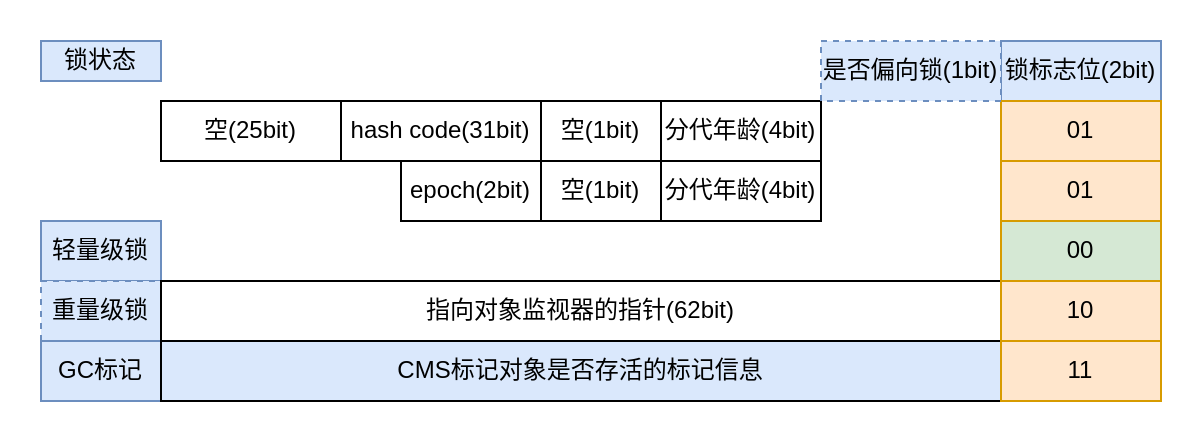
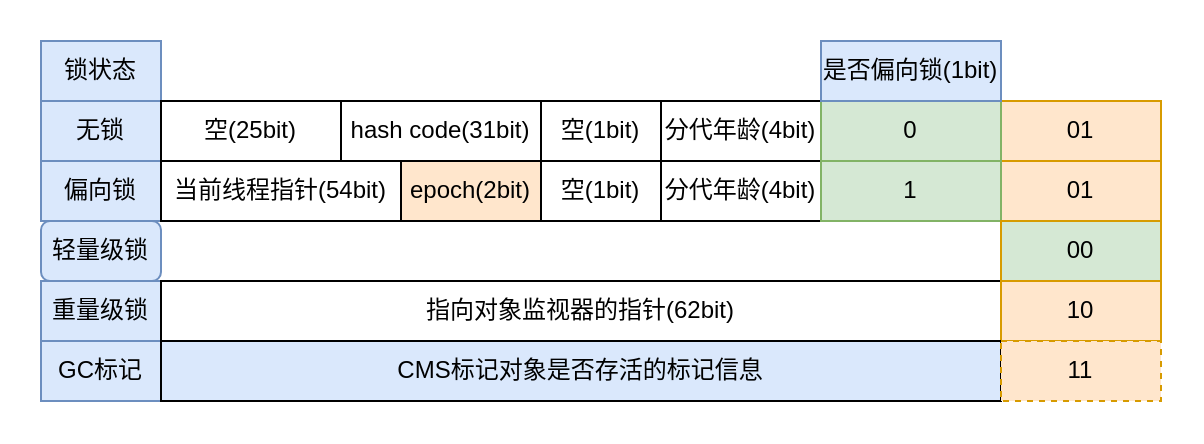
(101, 61) -> (101, 71)
(911, 71) -> (911, 71)
(1081, 71) -> none
none -> (101, 131)
none -> (911, 131)
none -> (101, 191)
none -> (281, 191)
(471, 191) -> (471, 191)
none -> (911, 191)
(101, 251) -> (101, 251)
(101, 311) -> (101, 311)
(1081, 371) -> (1081, 371)
